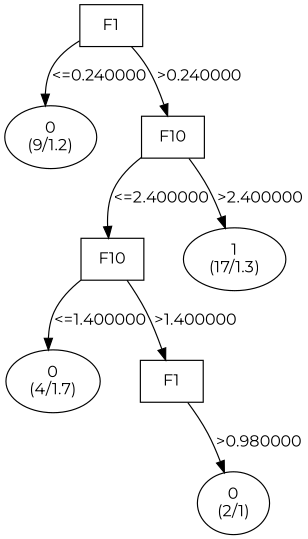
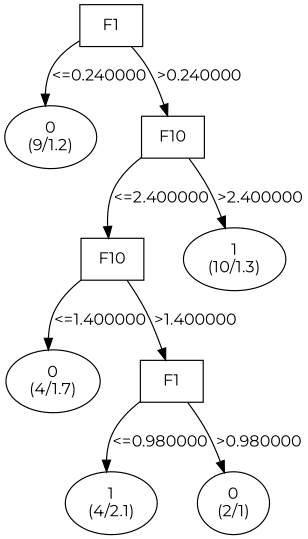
(235, 259) -> (235, 259)
none -> (111, 503)
